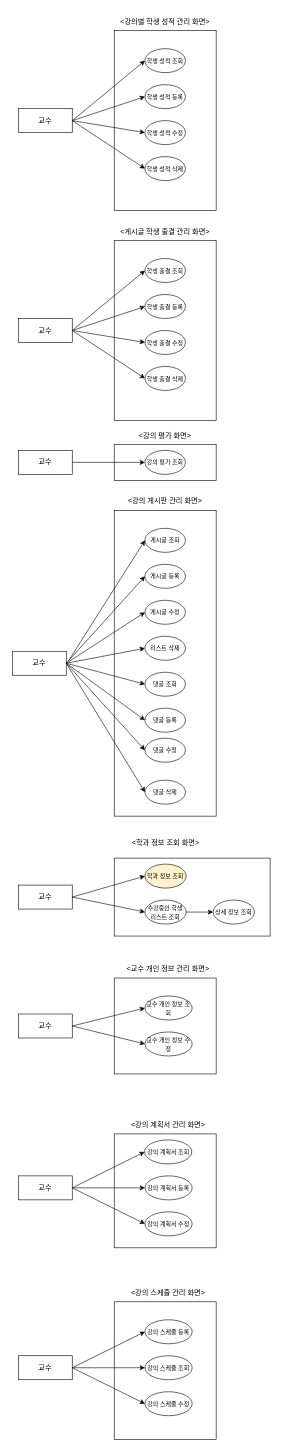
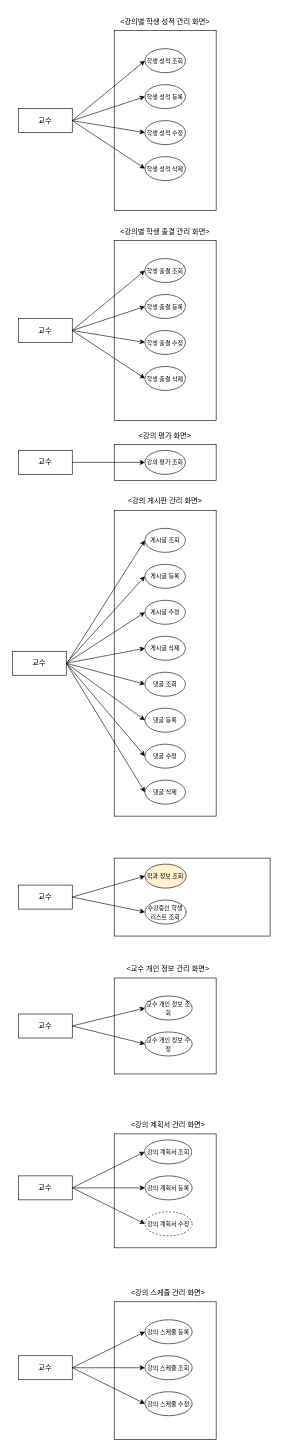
(165, 231) -> (165, 231)
(165, 648) -> (165, 648)
(165, 750) -> (165, 756)
(166, 843) -> none
(207, 912) -> none
(234, 912) -> none
(169, 1224) -> (169, 1224)
